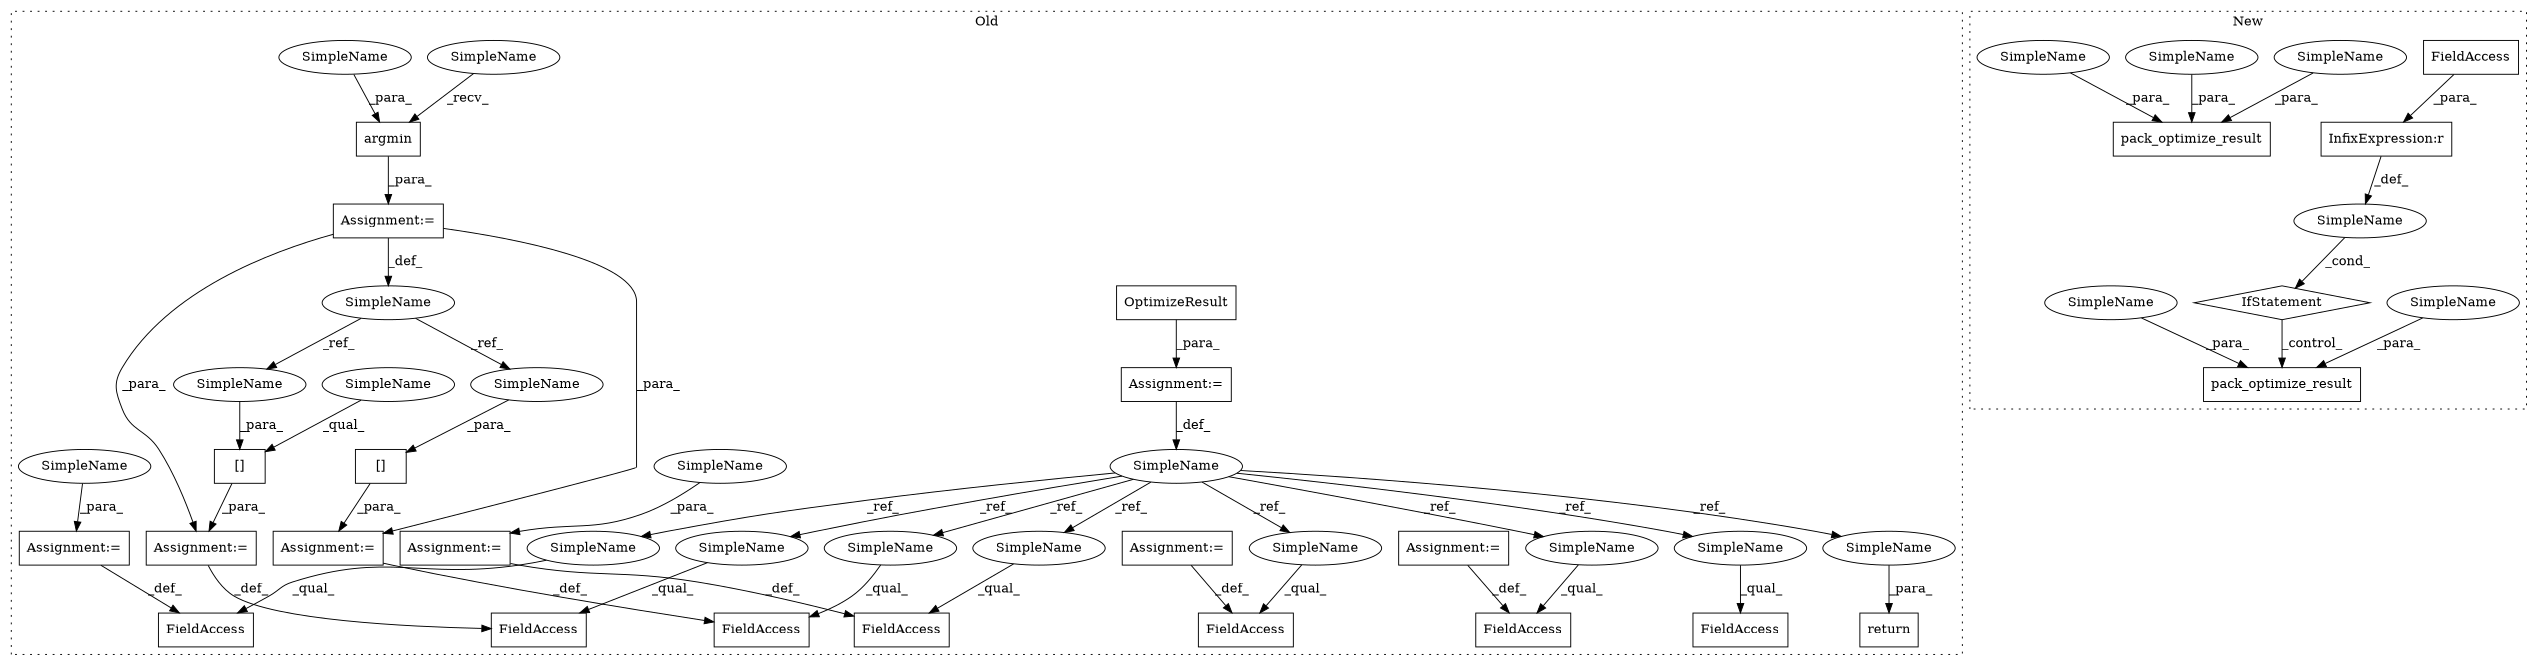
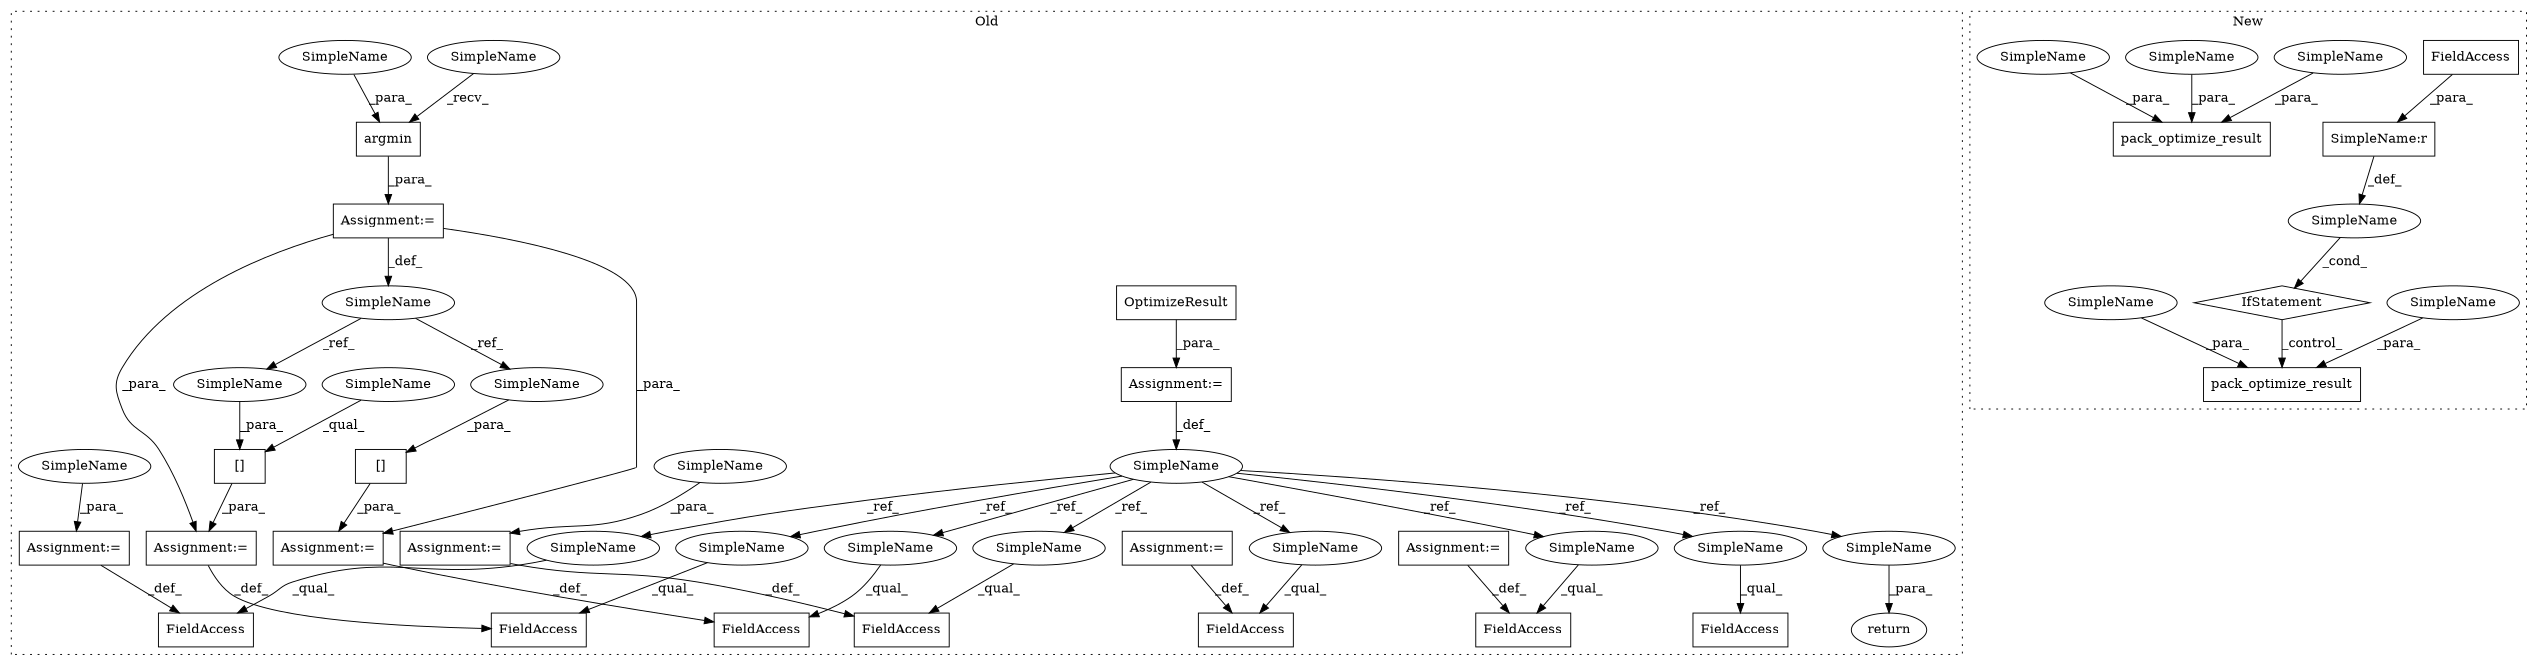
(2386, 139) -> (2379, 139)
(1889, 630) -> (1889, 630)
